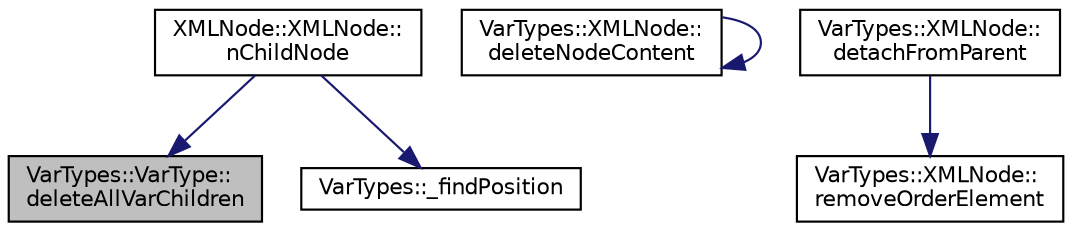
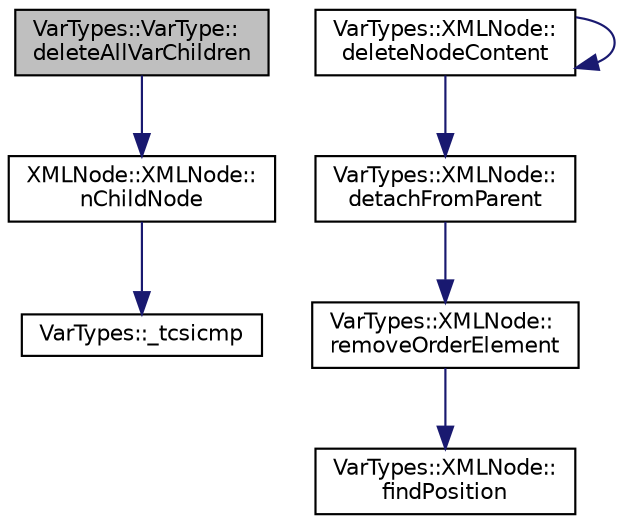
none -> (445, 105)
(220, 108) -> (142, 105)
(441, 189) -> (142, 335)
none -> (445, 481)
